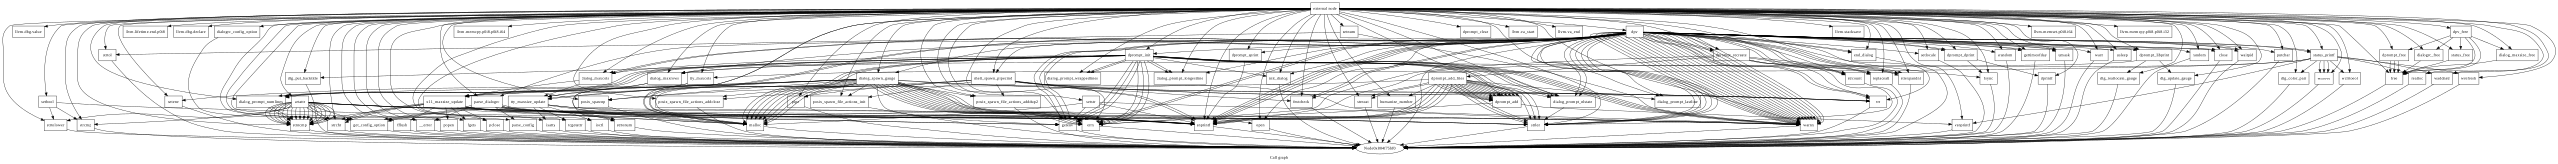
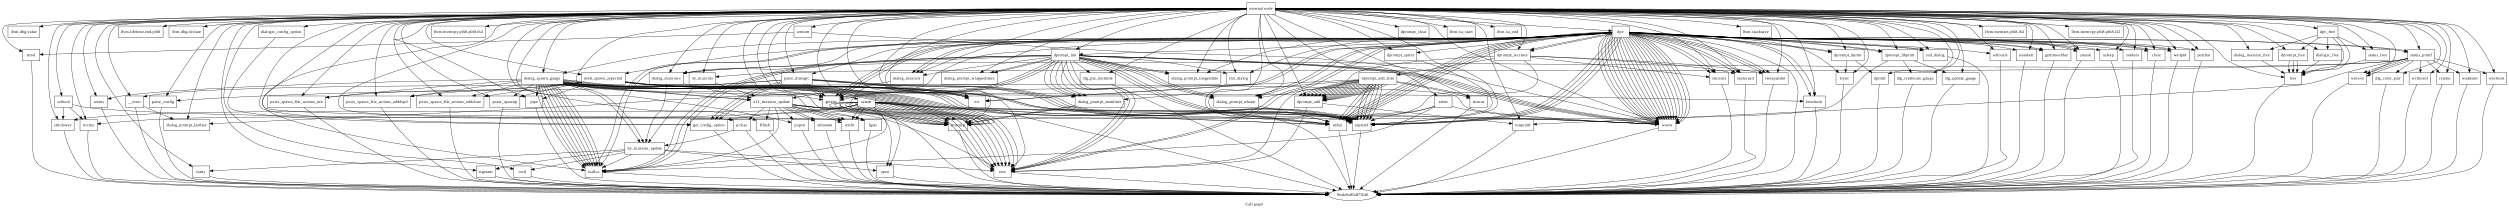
(910, 20) -> none
(2099, 55) -> none
(1542, 59) -> (157, 112)
(1819, 74) -> none
(563, 90) -> (701, 139)
(1397, 102) -> none
(1082, 111) -> (1392, 113)
